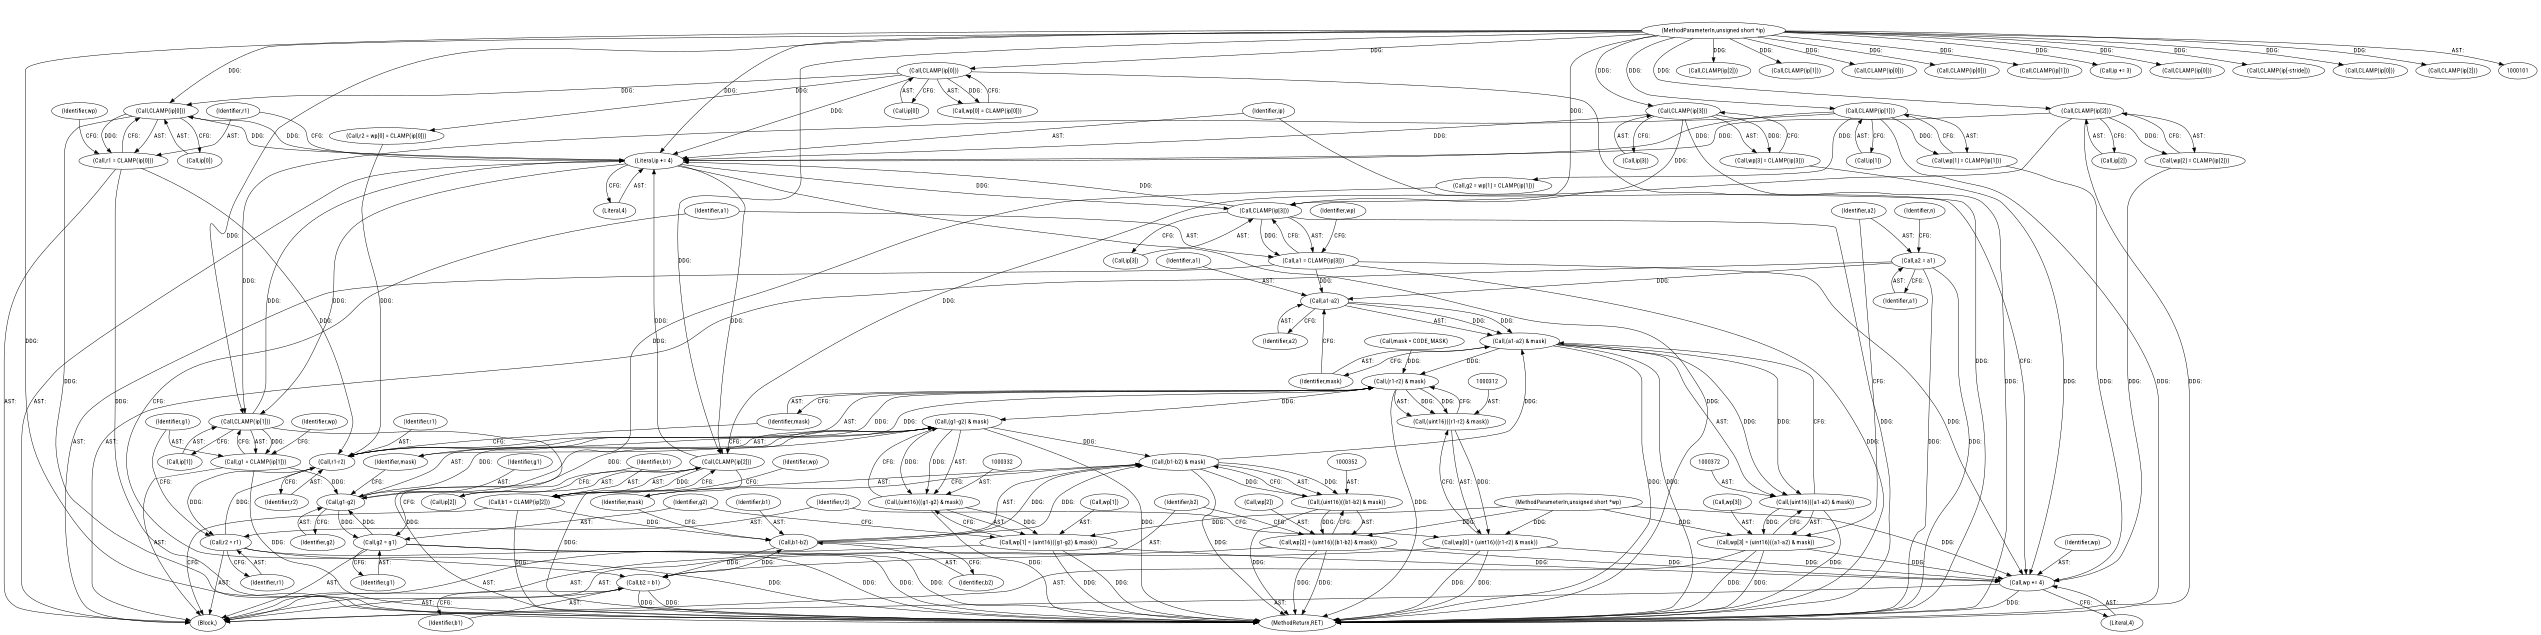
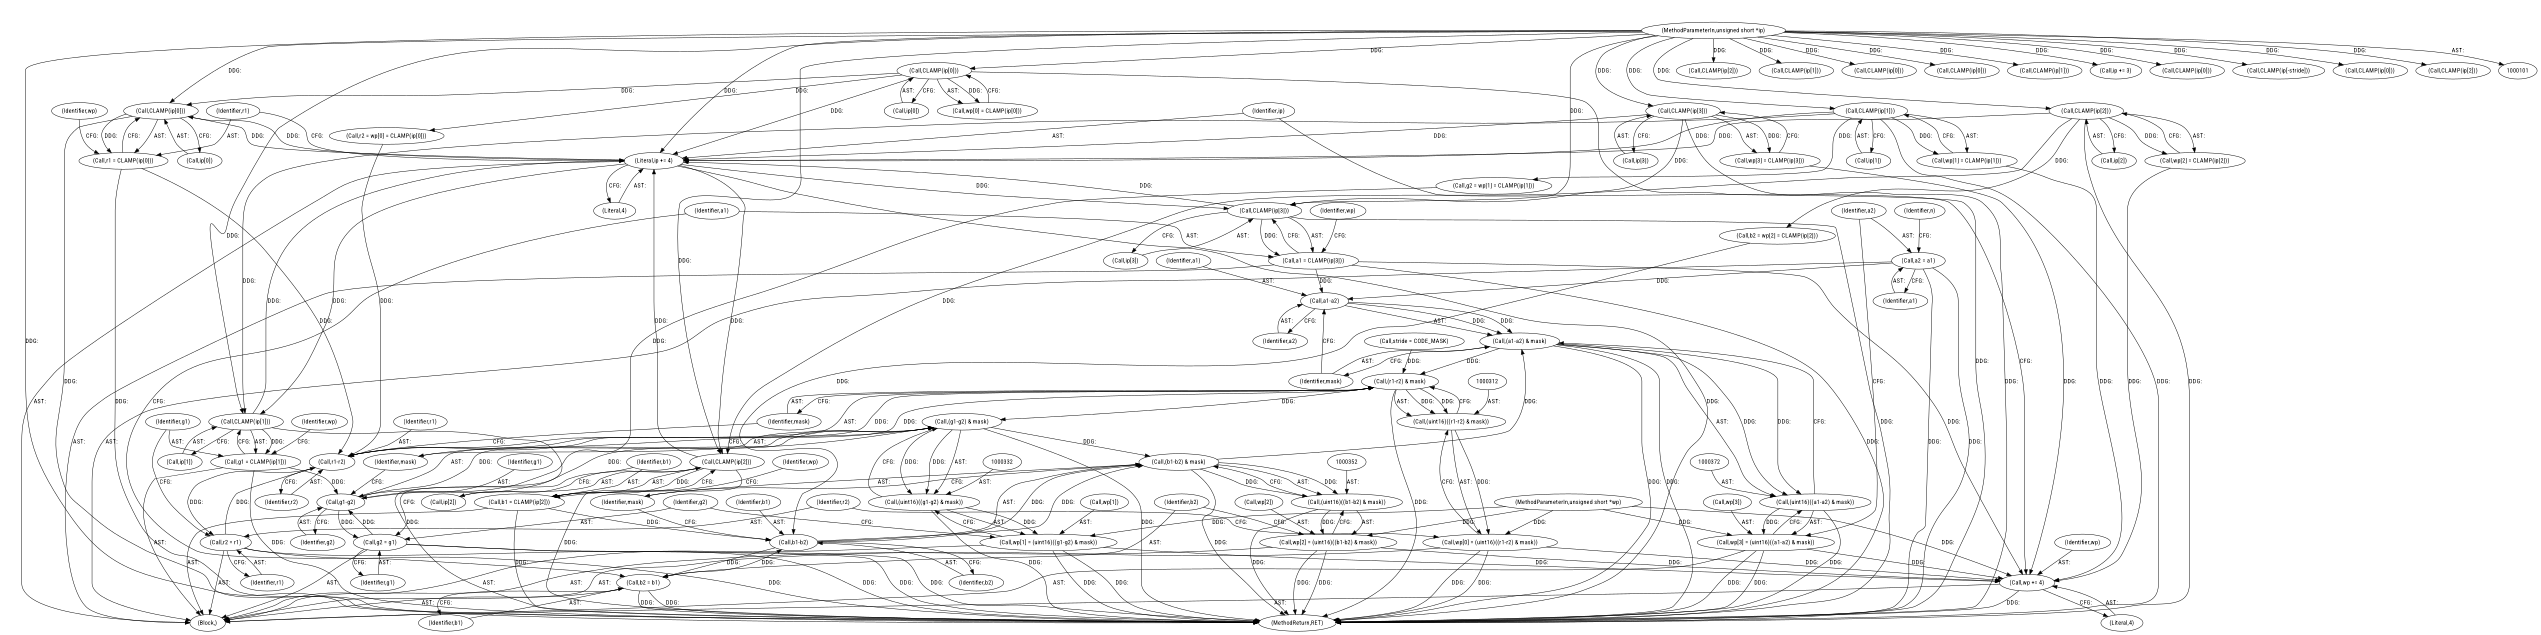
none -> (1777, 236)
(1414, 341) -> (1414, 341)
(4, 457) -> none
(194, 563) -> (194, 563)
